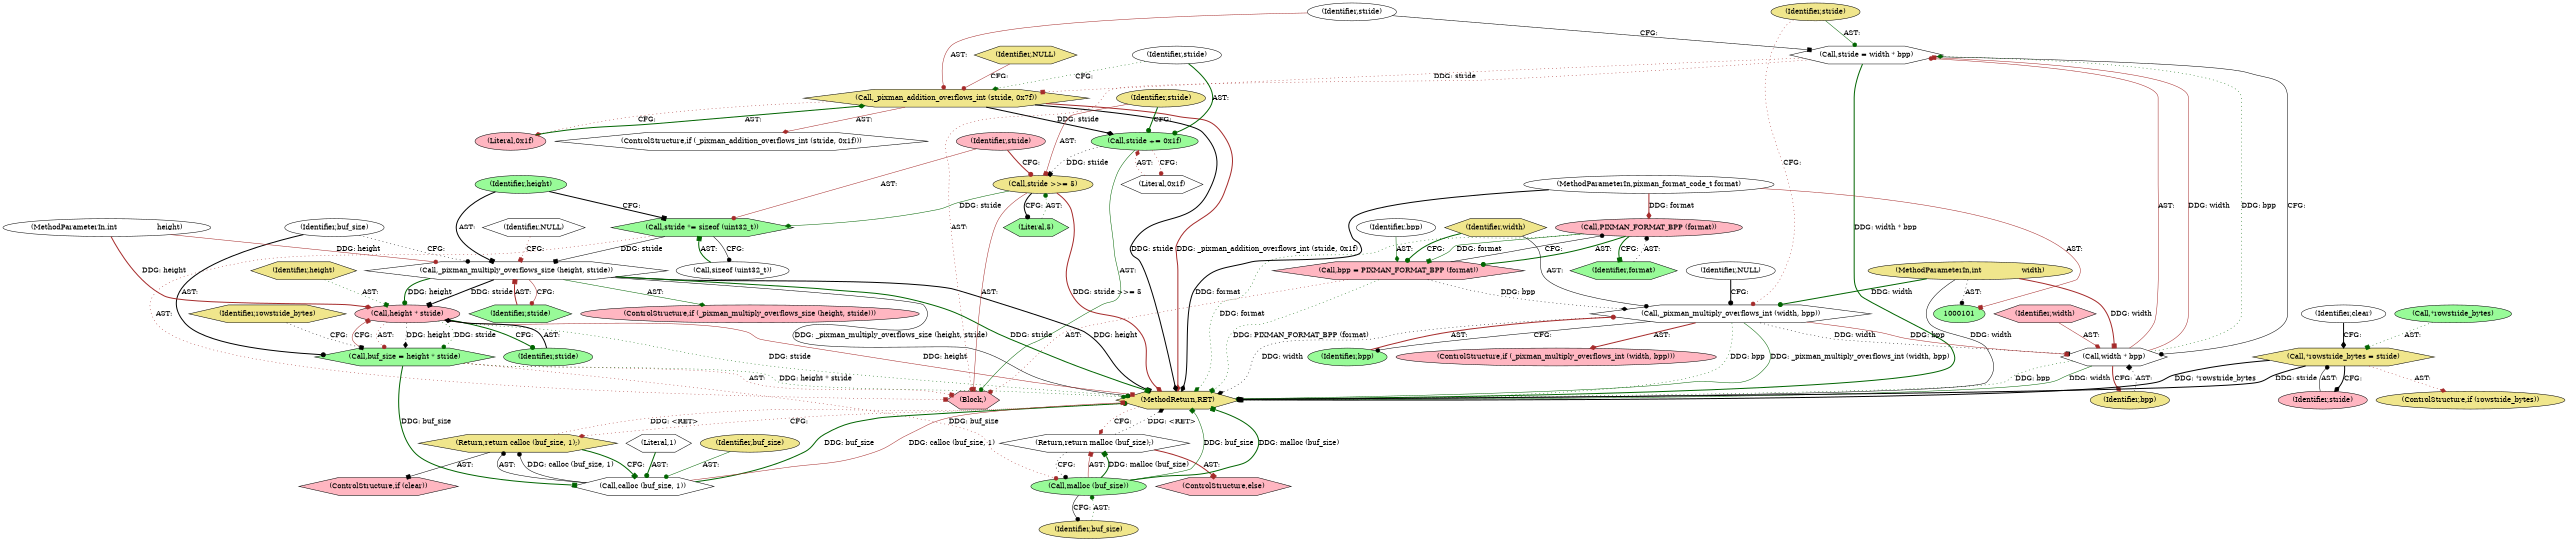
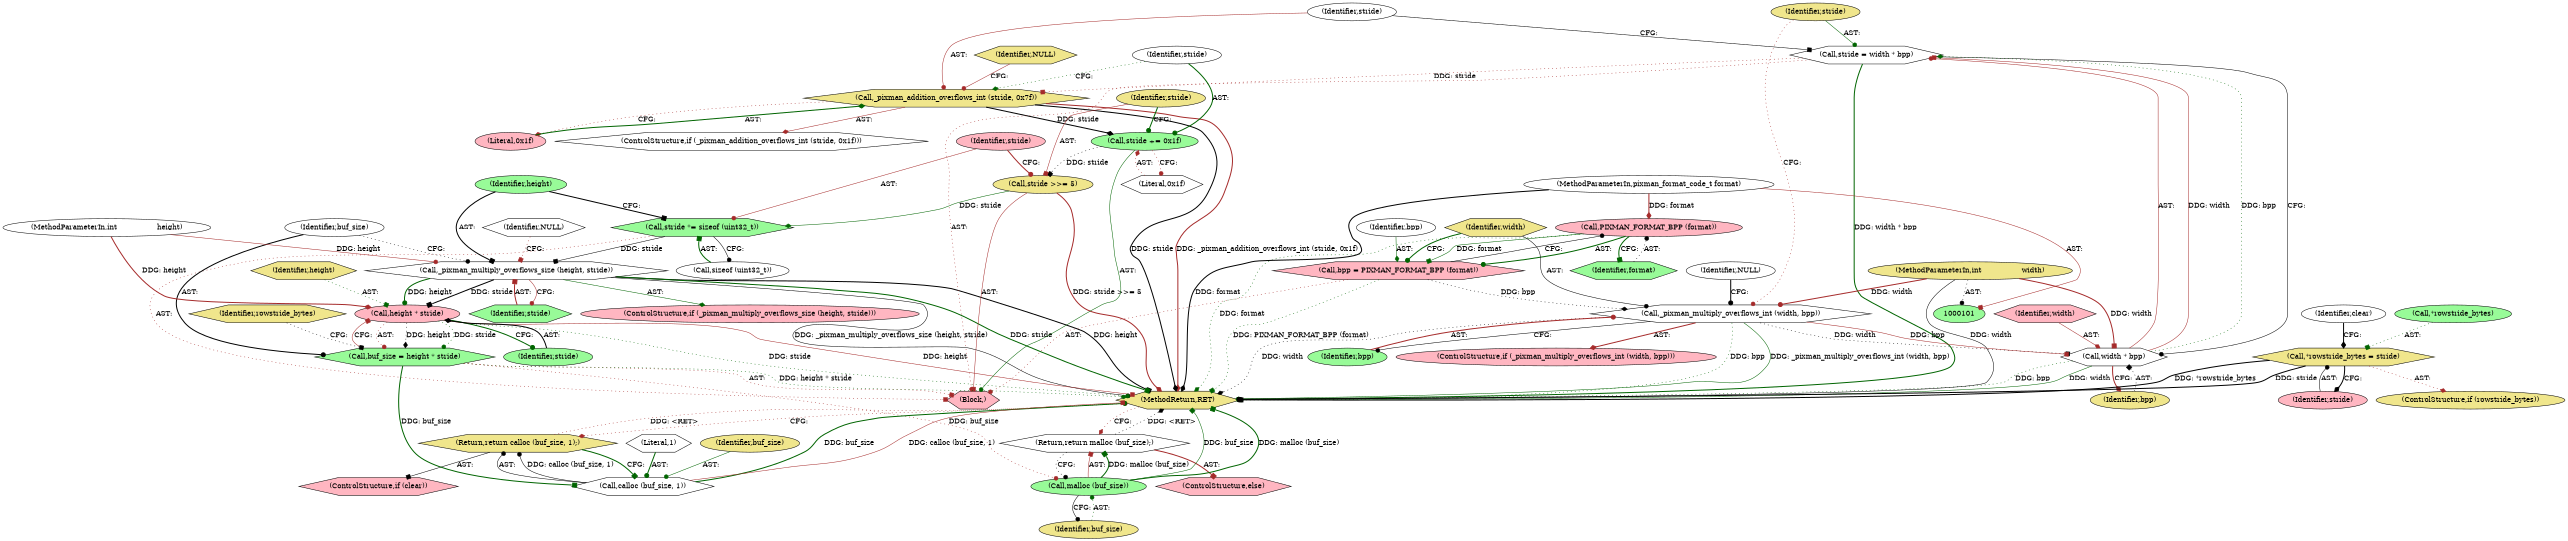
(1036, 228) -> none
(1851, 292) -> (1851, 292)
